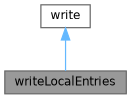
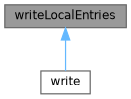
(66, 55) -> (66, 55)
